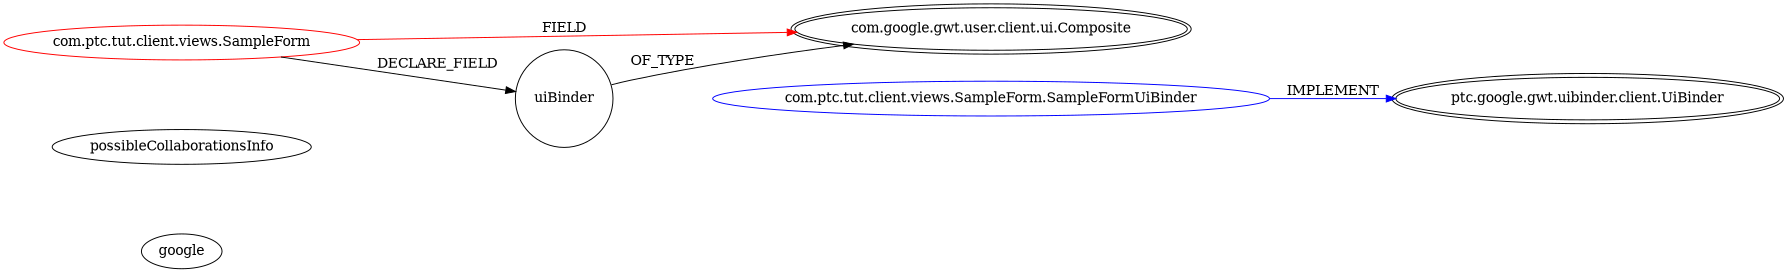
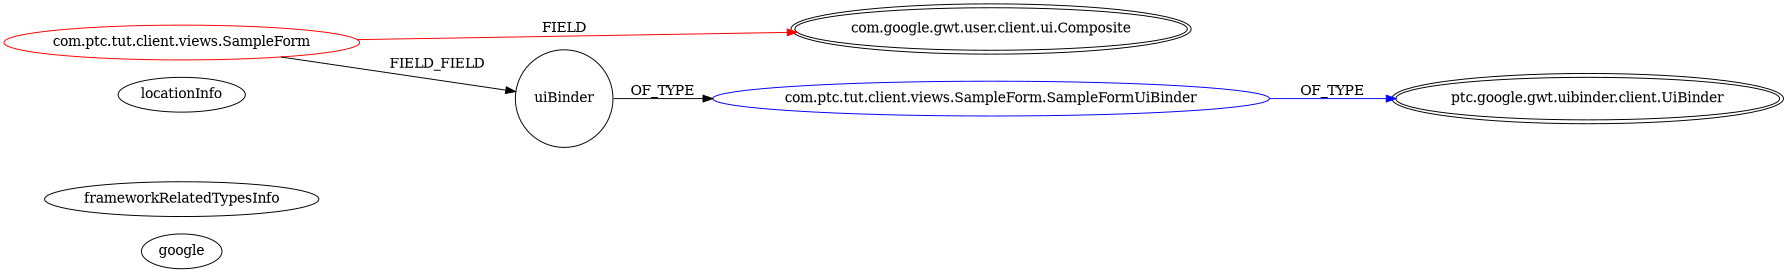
(727, 62) -> (658, 99)
(437, 64) -> (437, 64)
(1333, 91) -> (1333, 91)
none -> (182, 95)
(182, 147) -> none
none -> (182, 199)
